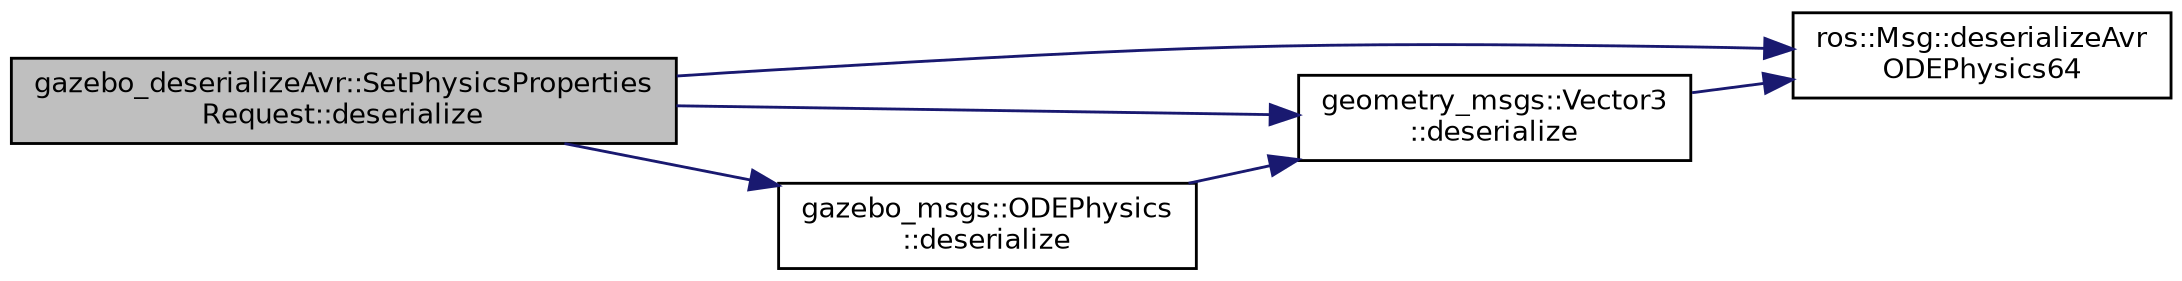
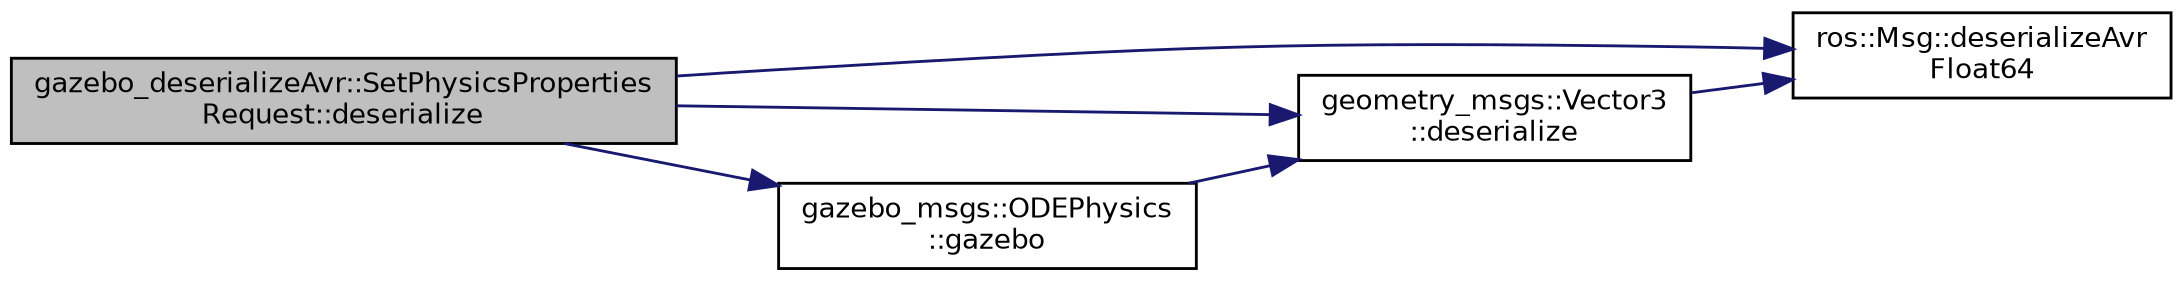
(1982, 55) -> (1982, 55)
(987, 226) -> (987, 226)
